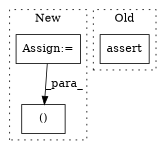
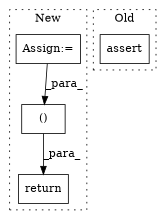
none -> (43, 189)
